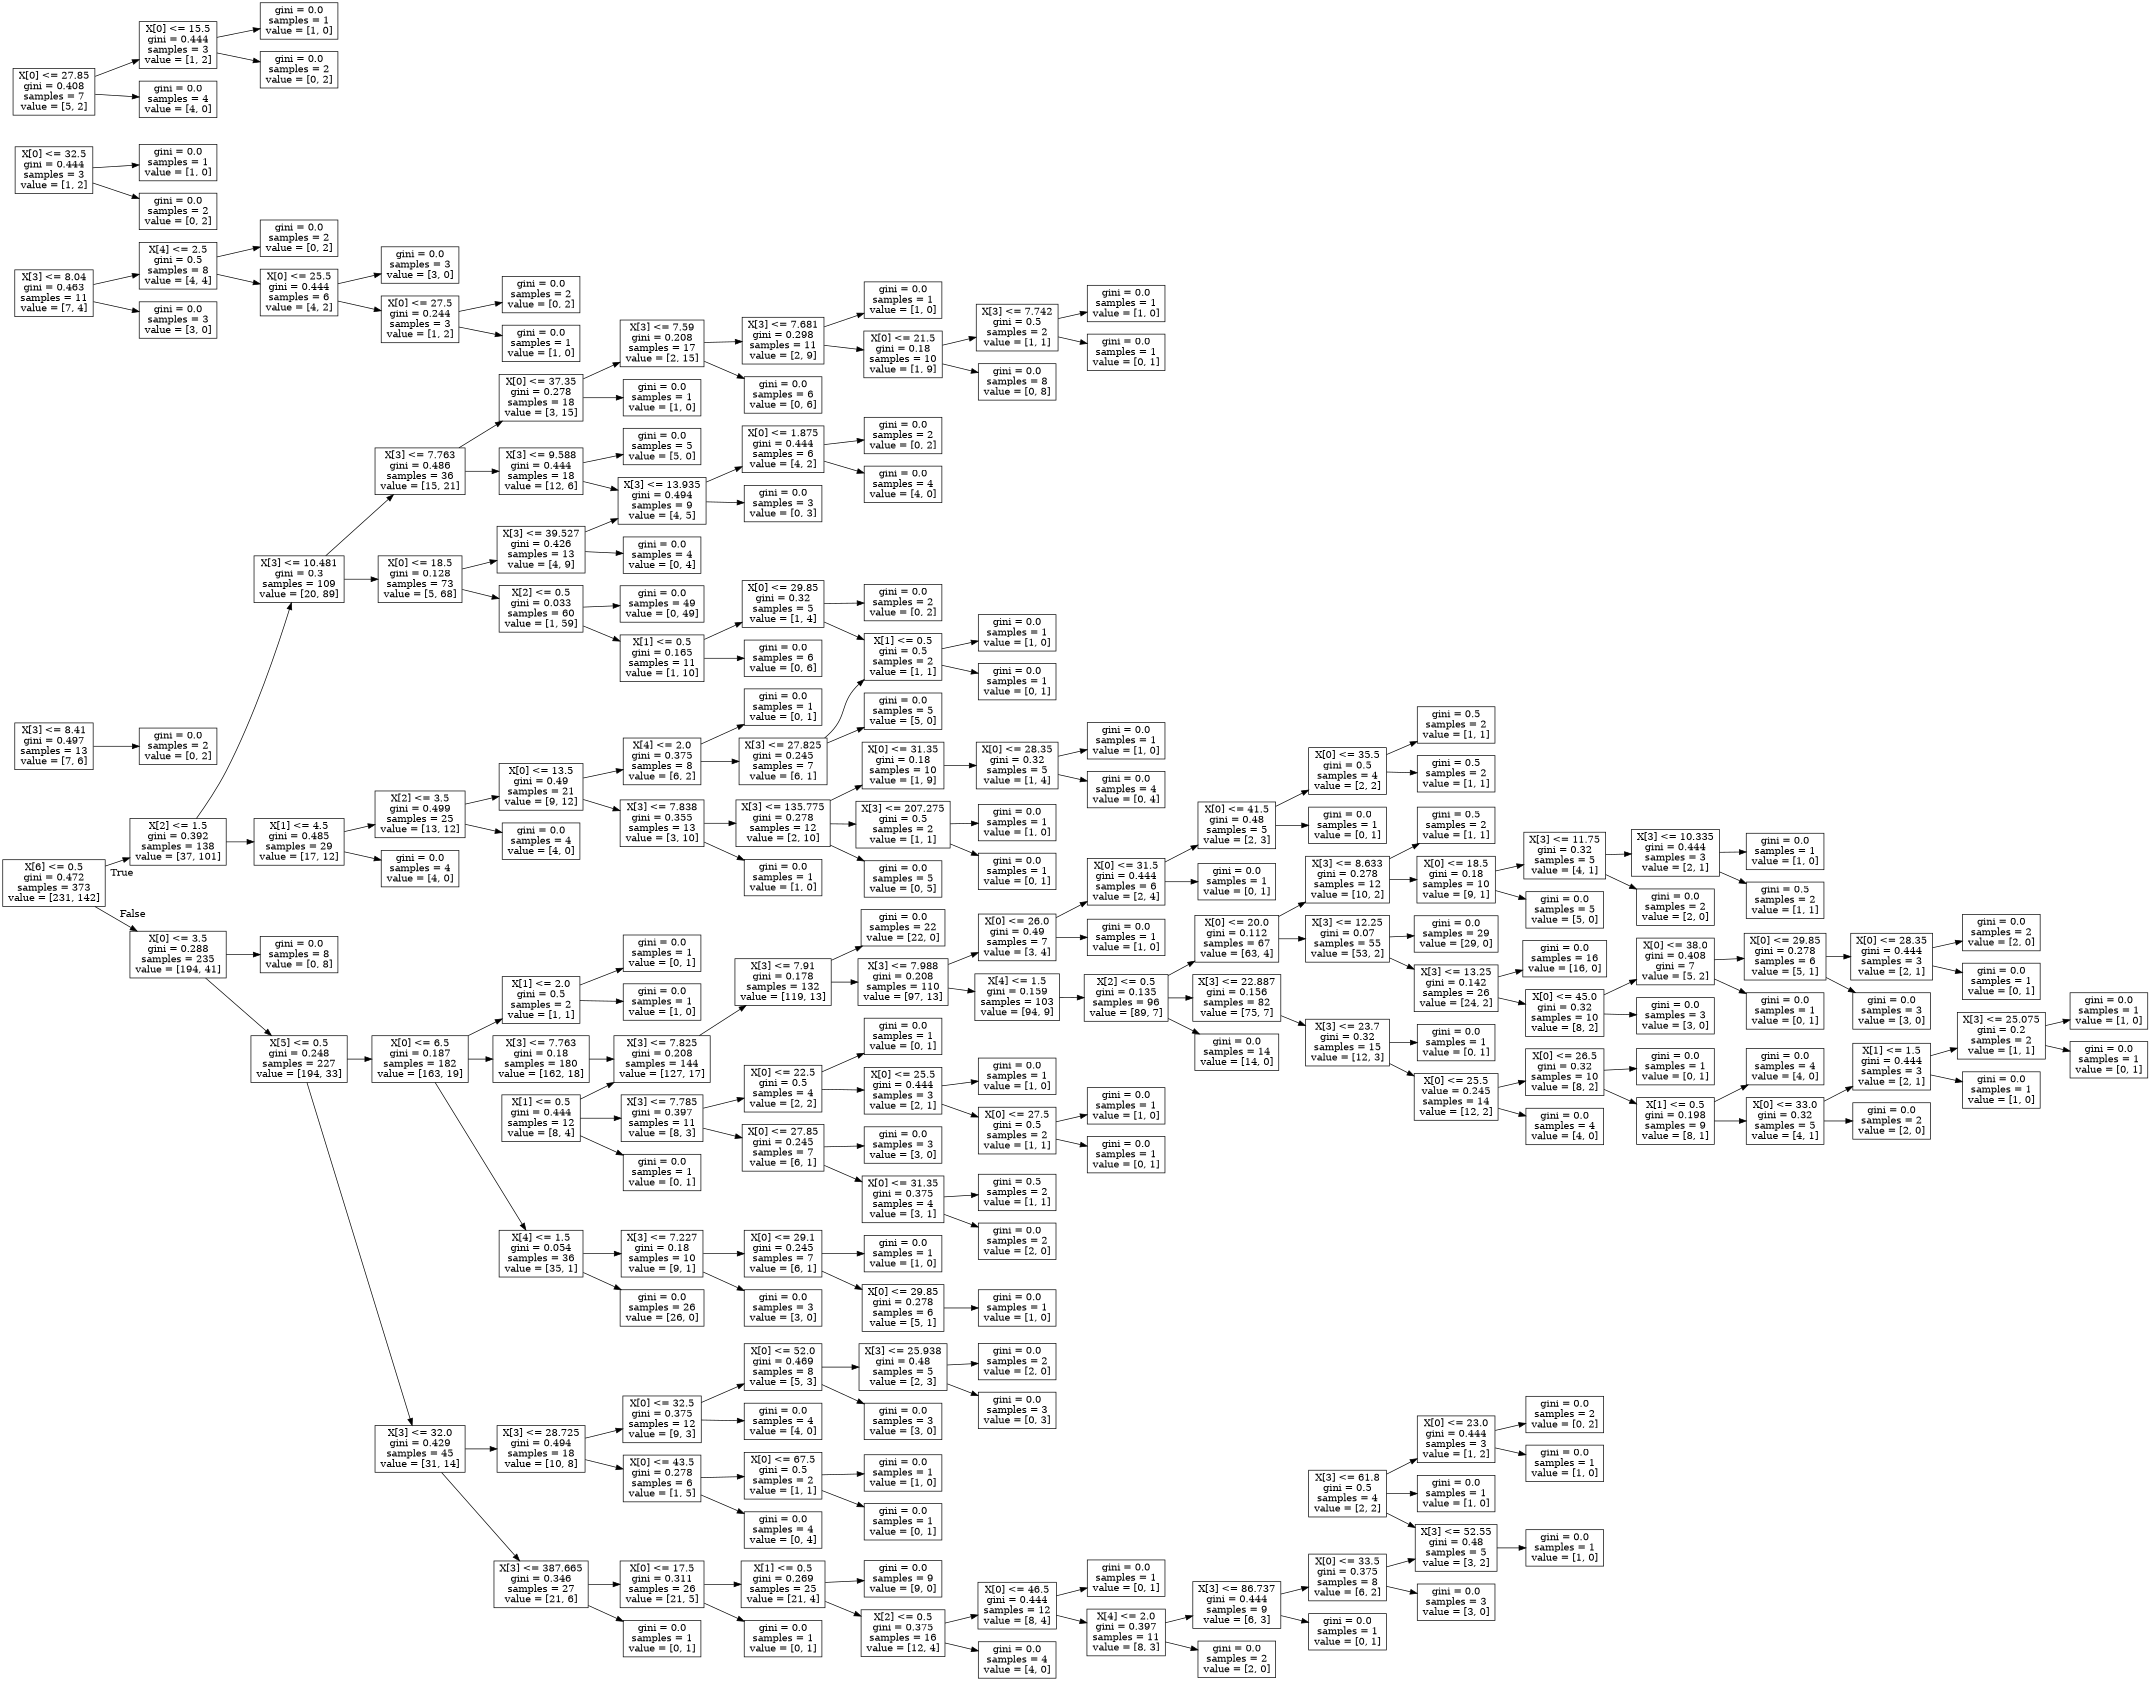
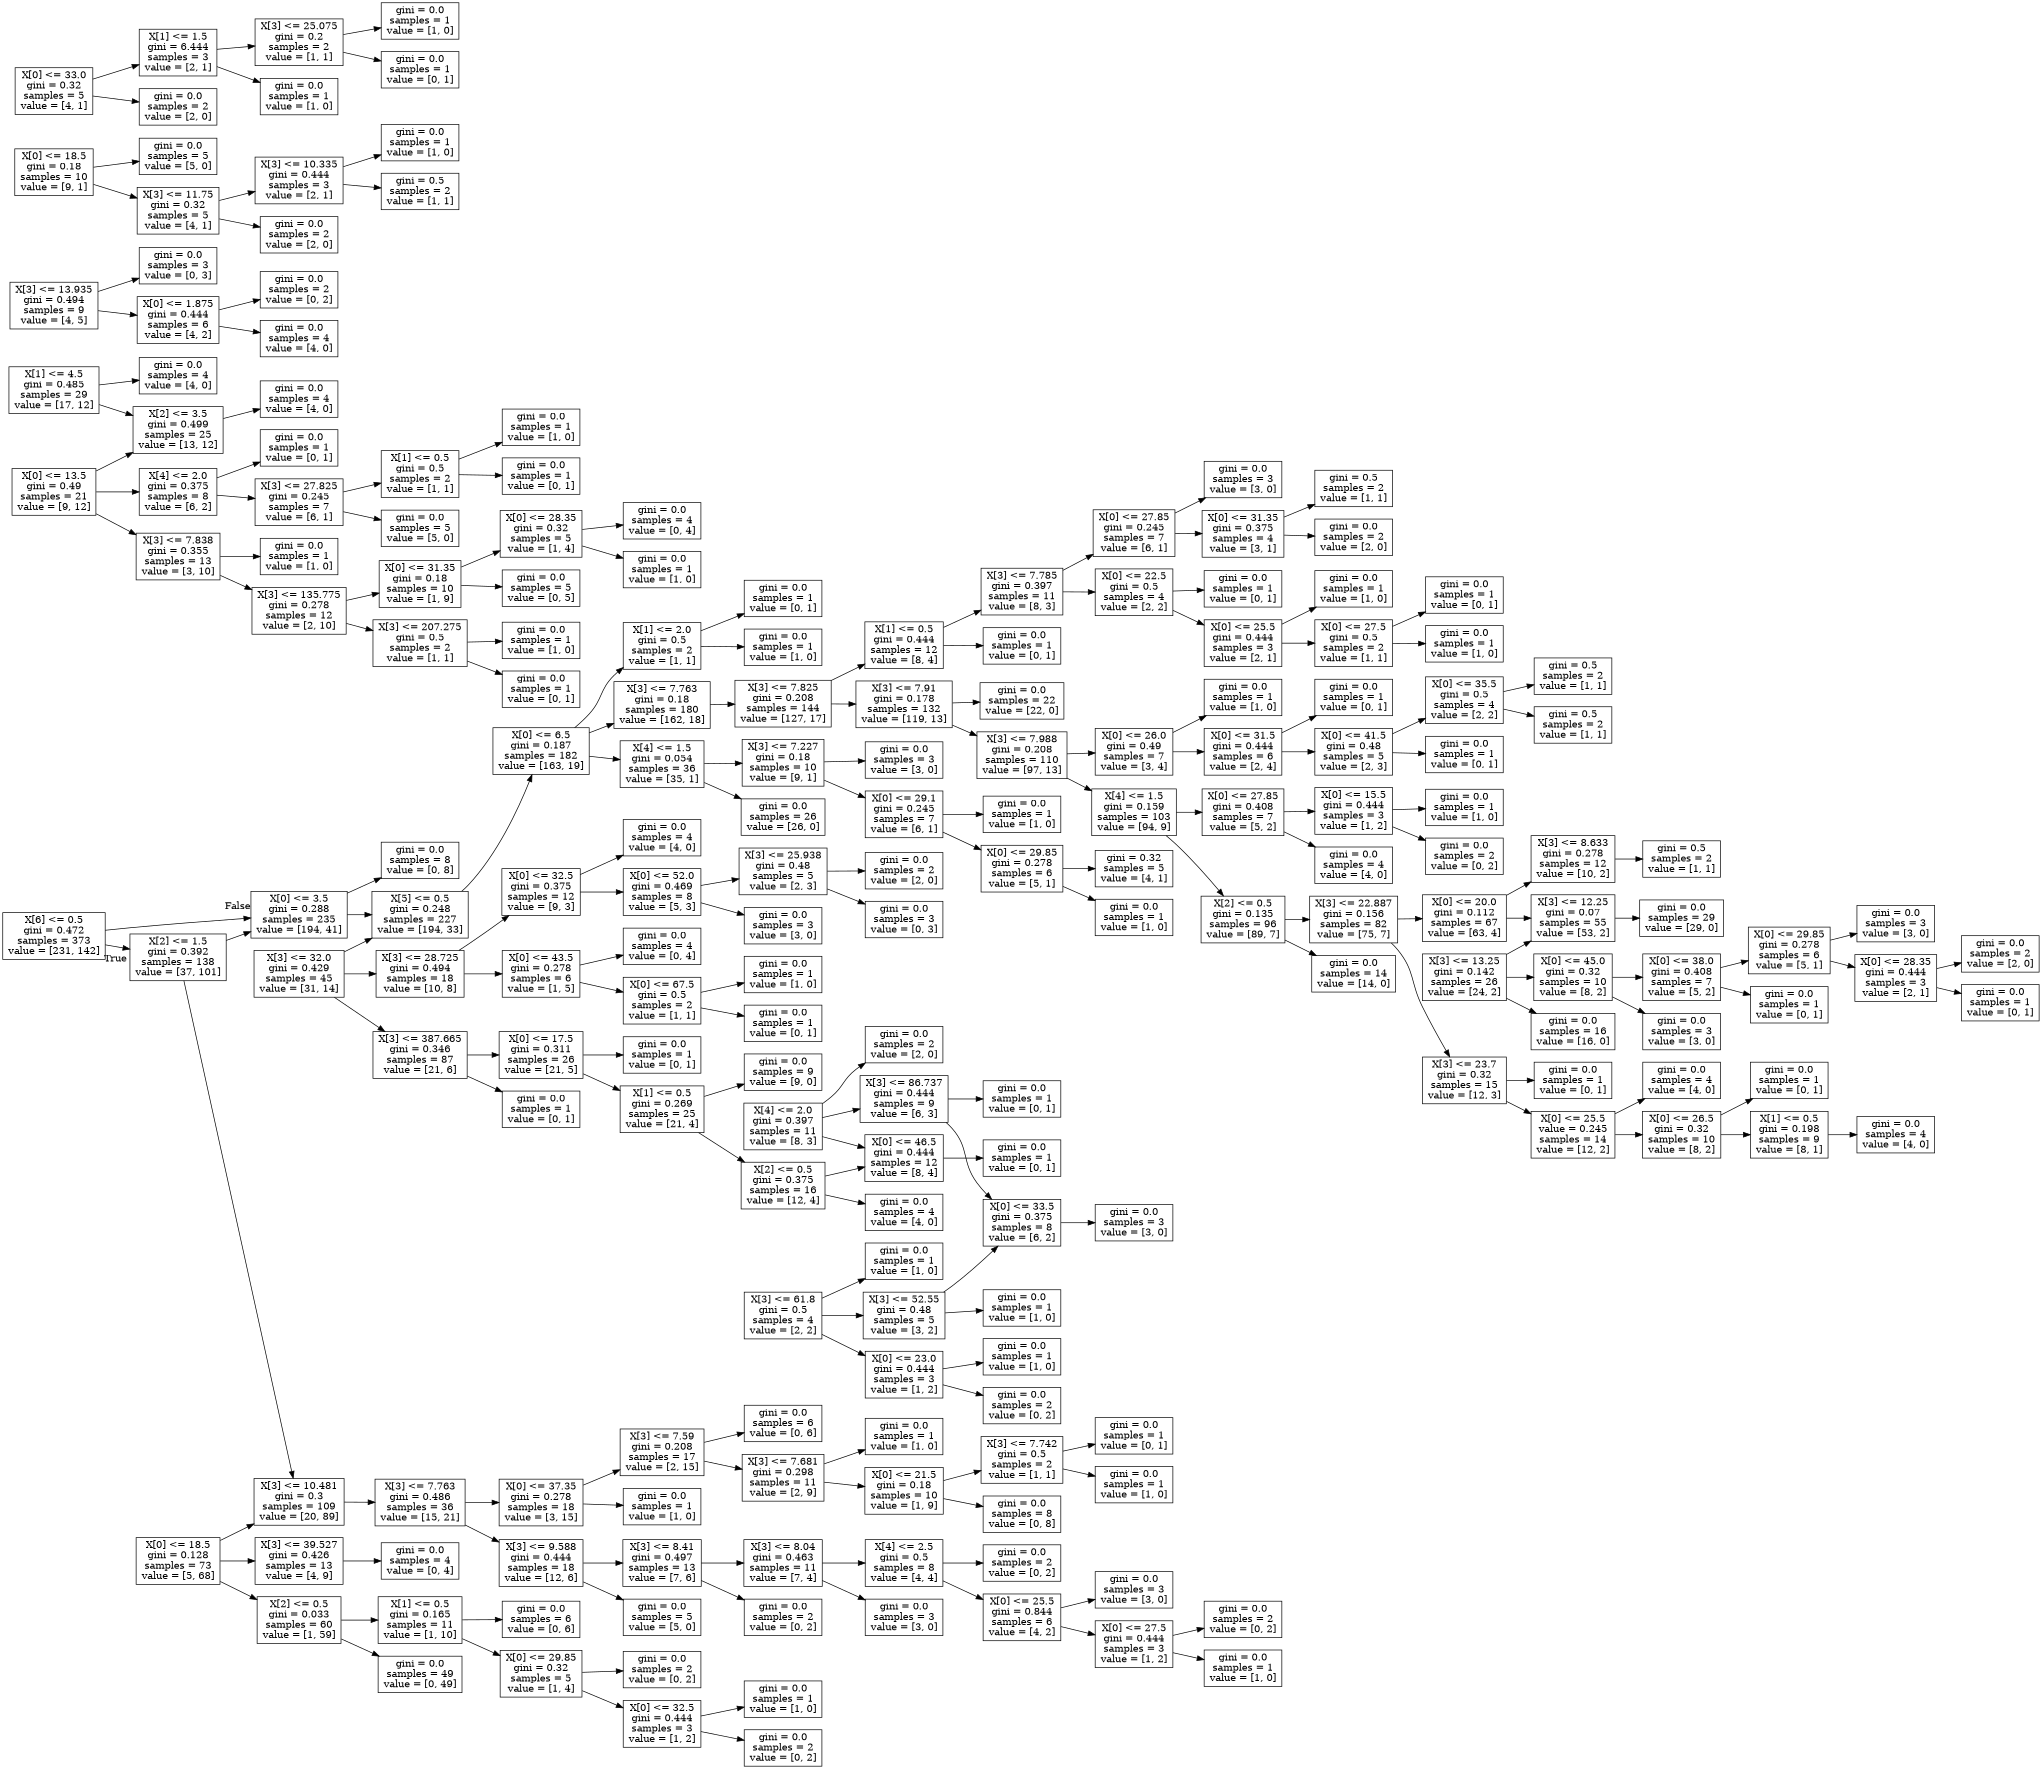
(299, 293) -> (1022, 1617)
(420, 319) -> (1134, 1644)
(597, 485) -> (600, 1563)
(598, 527) -> none
(358, 579) -> (234, 1534)
(841, 630) -> (599, 1698)
(479, 801) -> (111, 463)
none -> (1186, 812)
(237, 842) -> (235, 937)
(844, 852) -> (478, 586)
none -> (1134, 869)
(1400, 880) -> none
(1675, 961) -> (1682, 977)
(1399, 962) -> (1516, 949)
(1178, 970) -> (1407, 919)
(1892, 1067) -> (178, 53)
(594, 1092) -> (845, 674)
(1727, 1121) -> none
(359, 1251) -> (355, 947)
none -> (719, 1563)
(1398, 1564) -> (969, 1272)
(541, 1584) -> (420, 1055)
(1068, 1618) -> (840, 1141)
